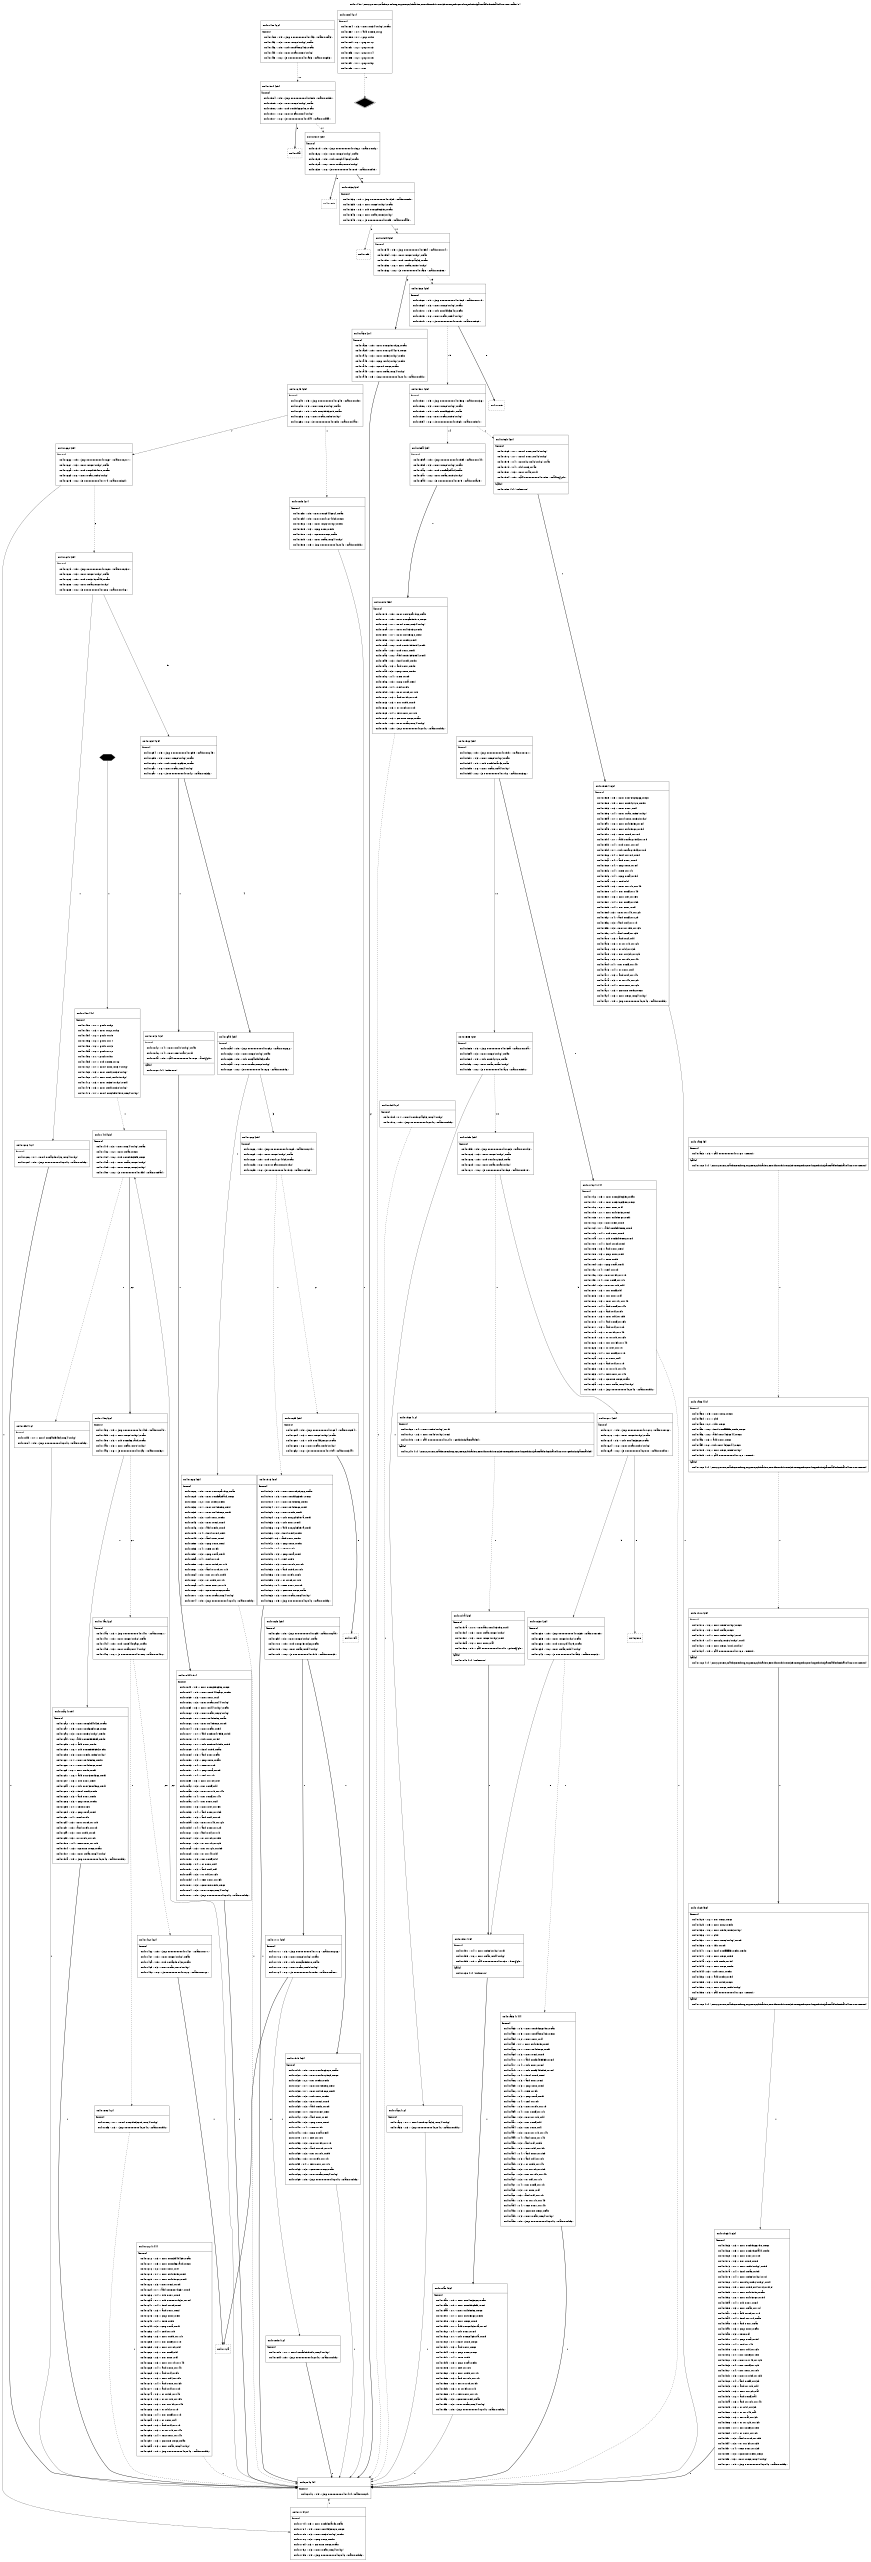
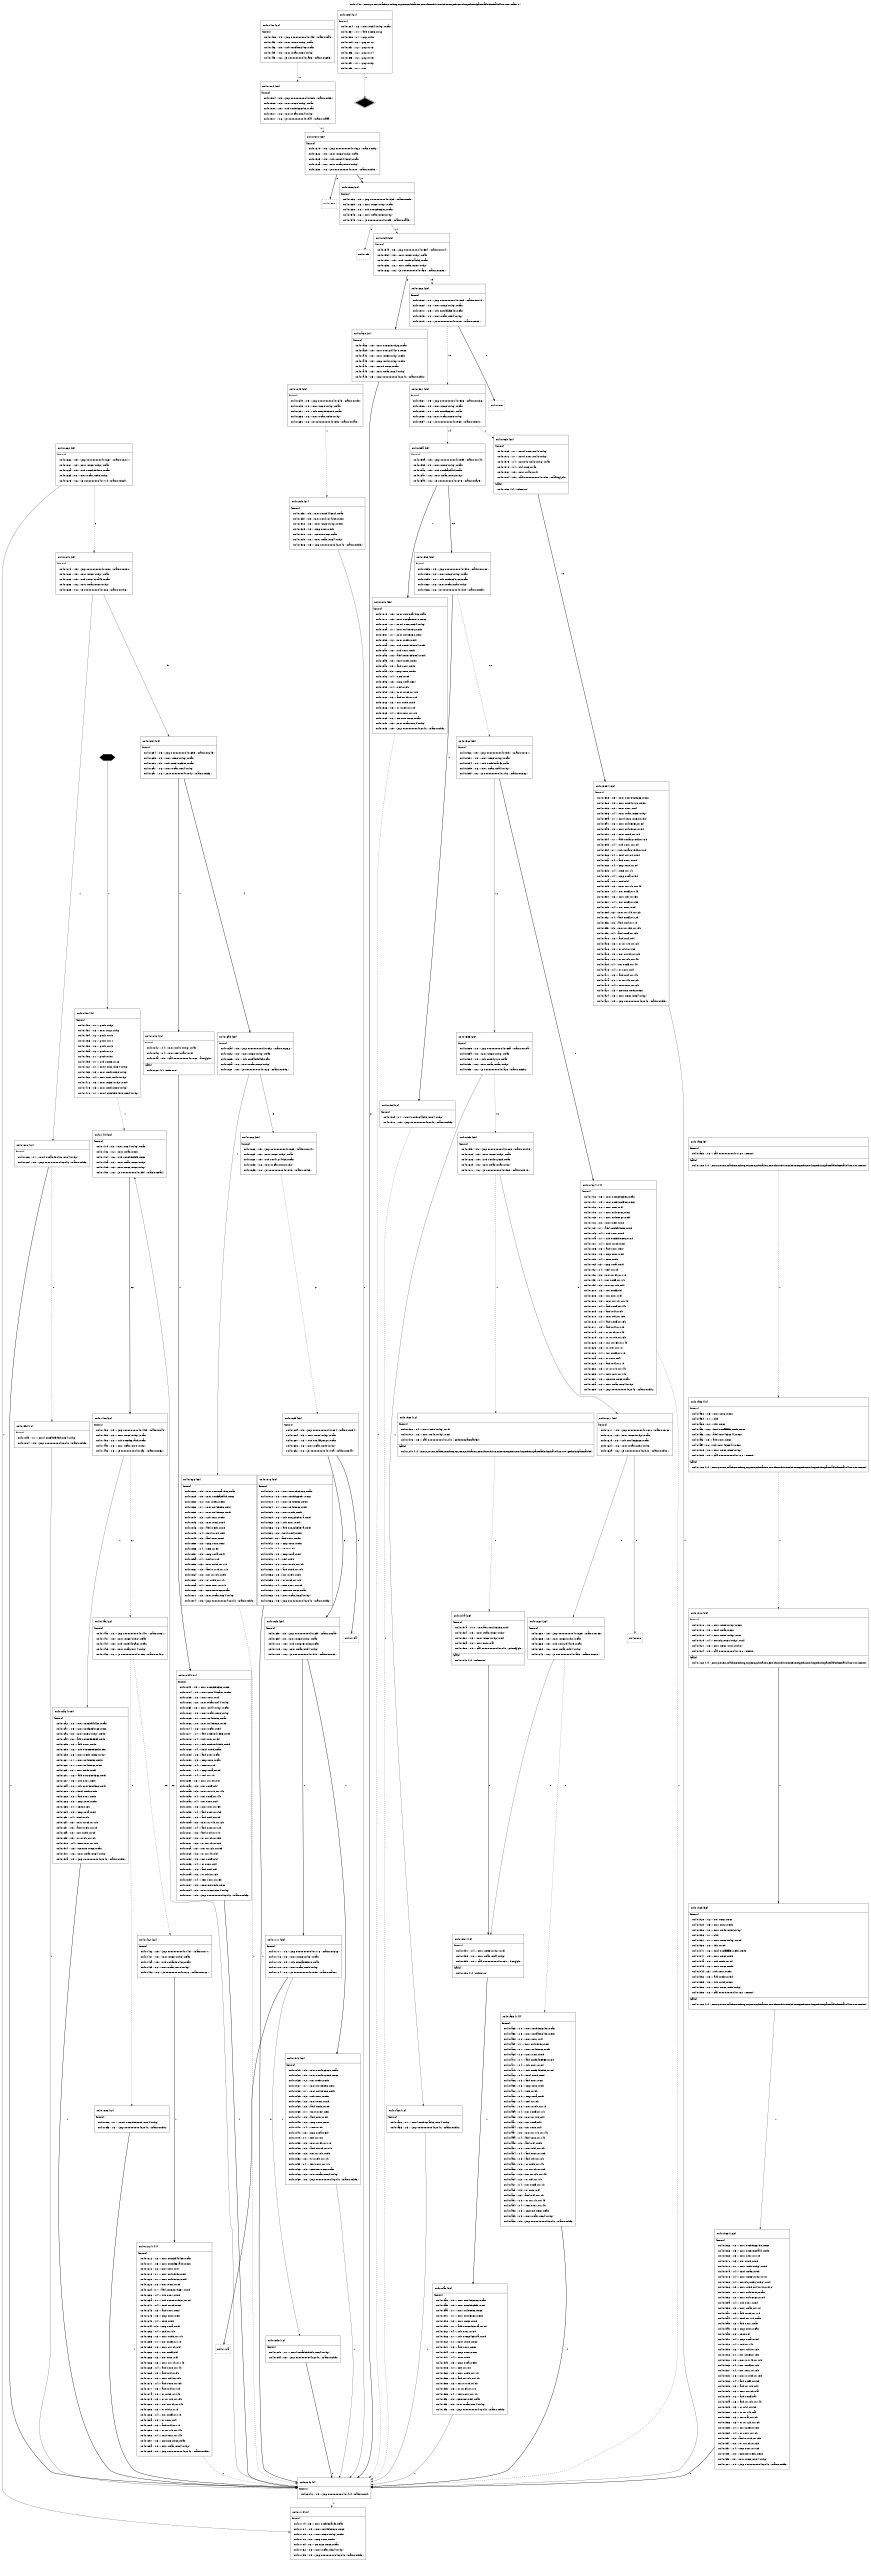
(295, 153) -> none
(211, 435) -> none
none -> (453, 574)
(562, 574) -> (562, 574)
(90, 1299) -> (52, 1293)
(273, 1324) -> none
none -> (343, 1536)
(205, 2159) -> (174, 2109)
(111, 2385) -> (111, 2385)
(328, 2504) -> (332, 2502)
